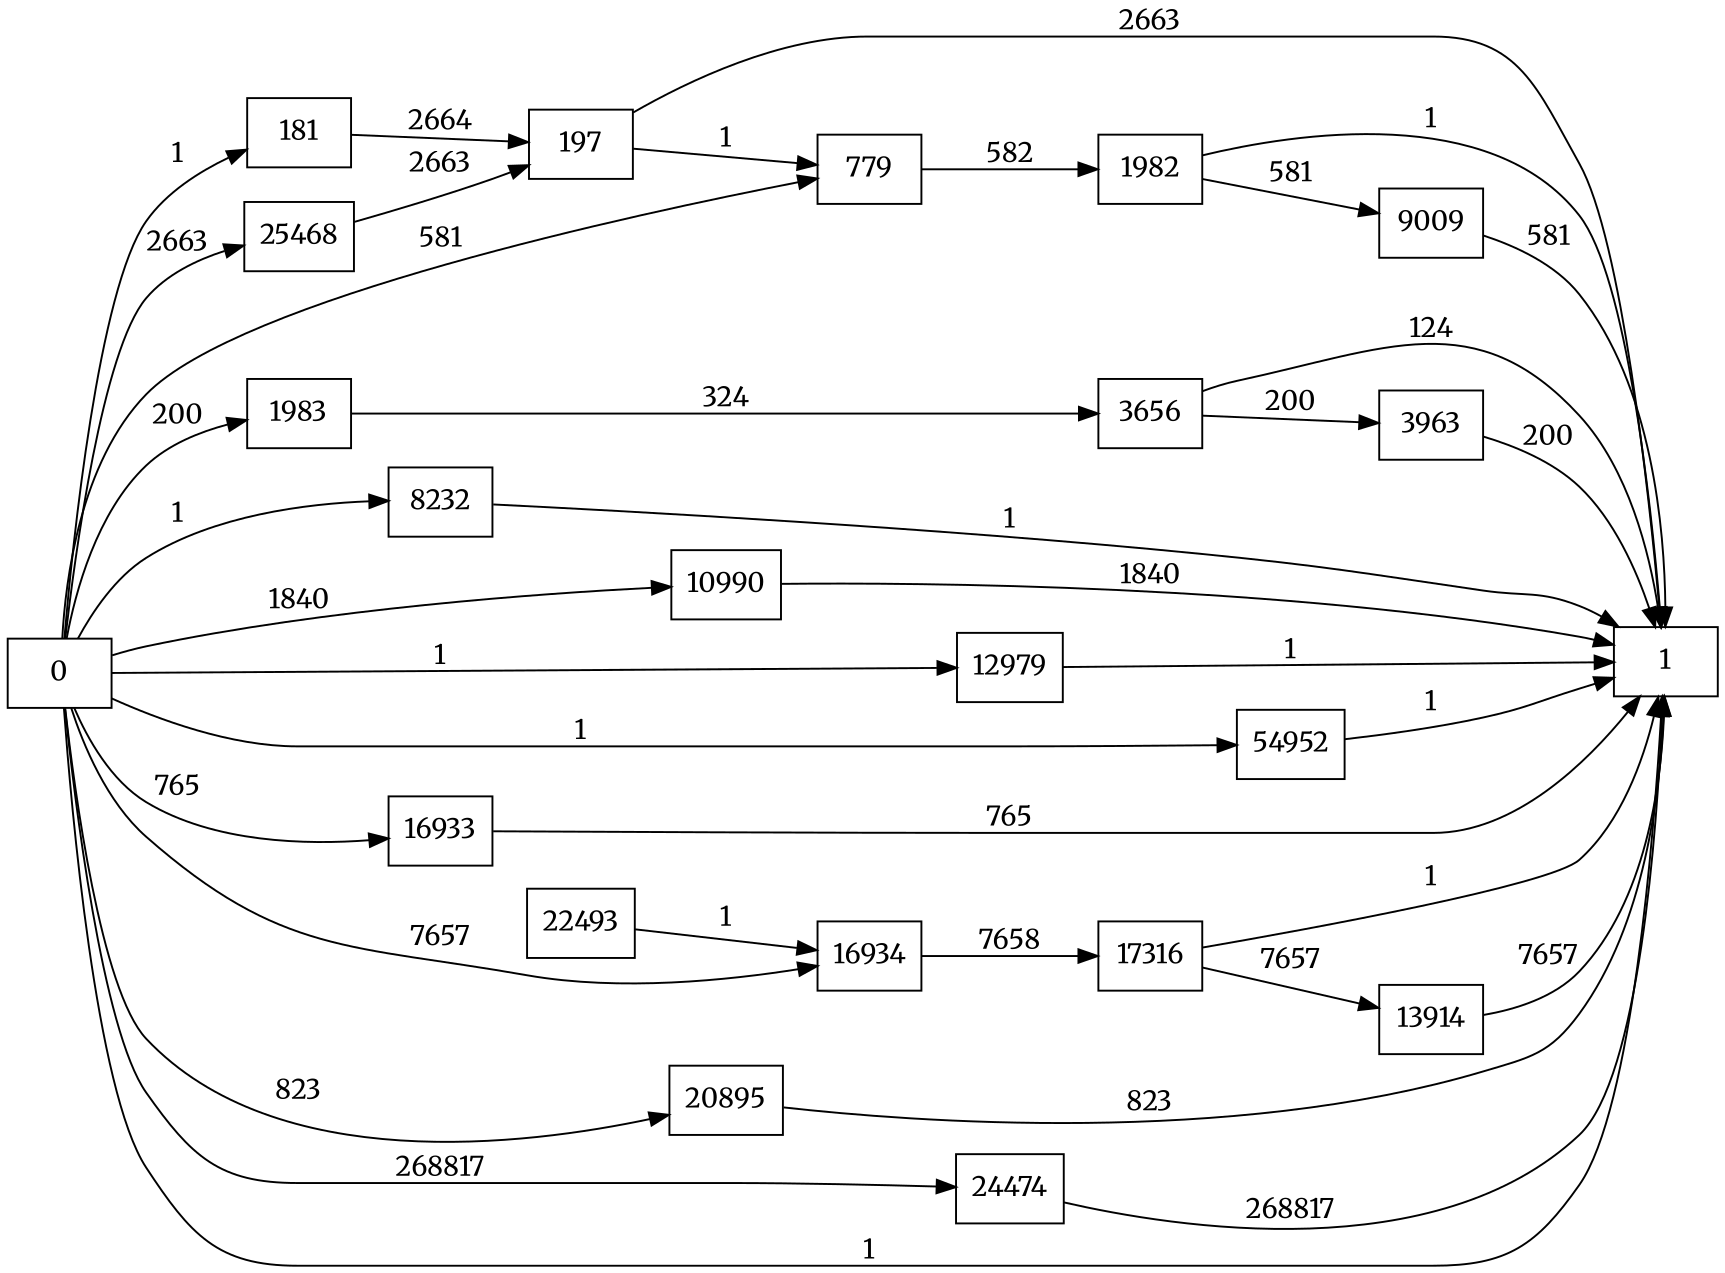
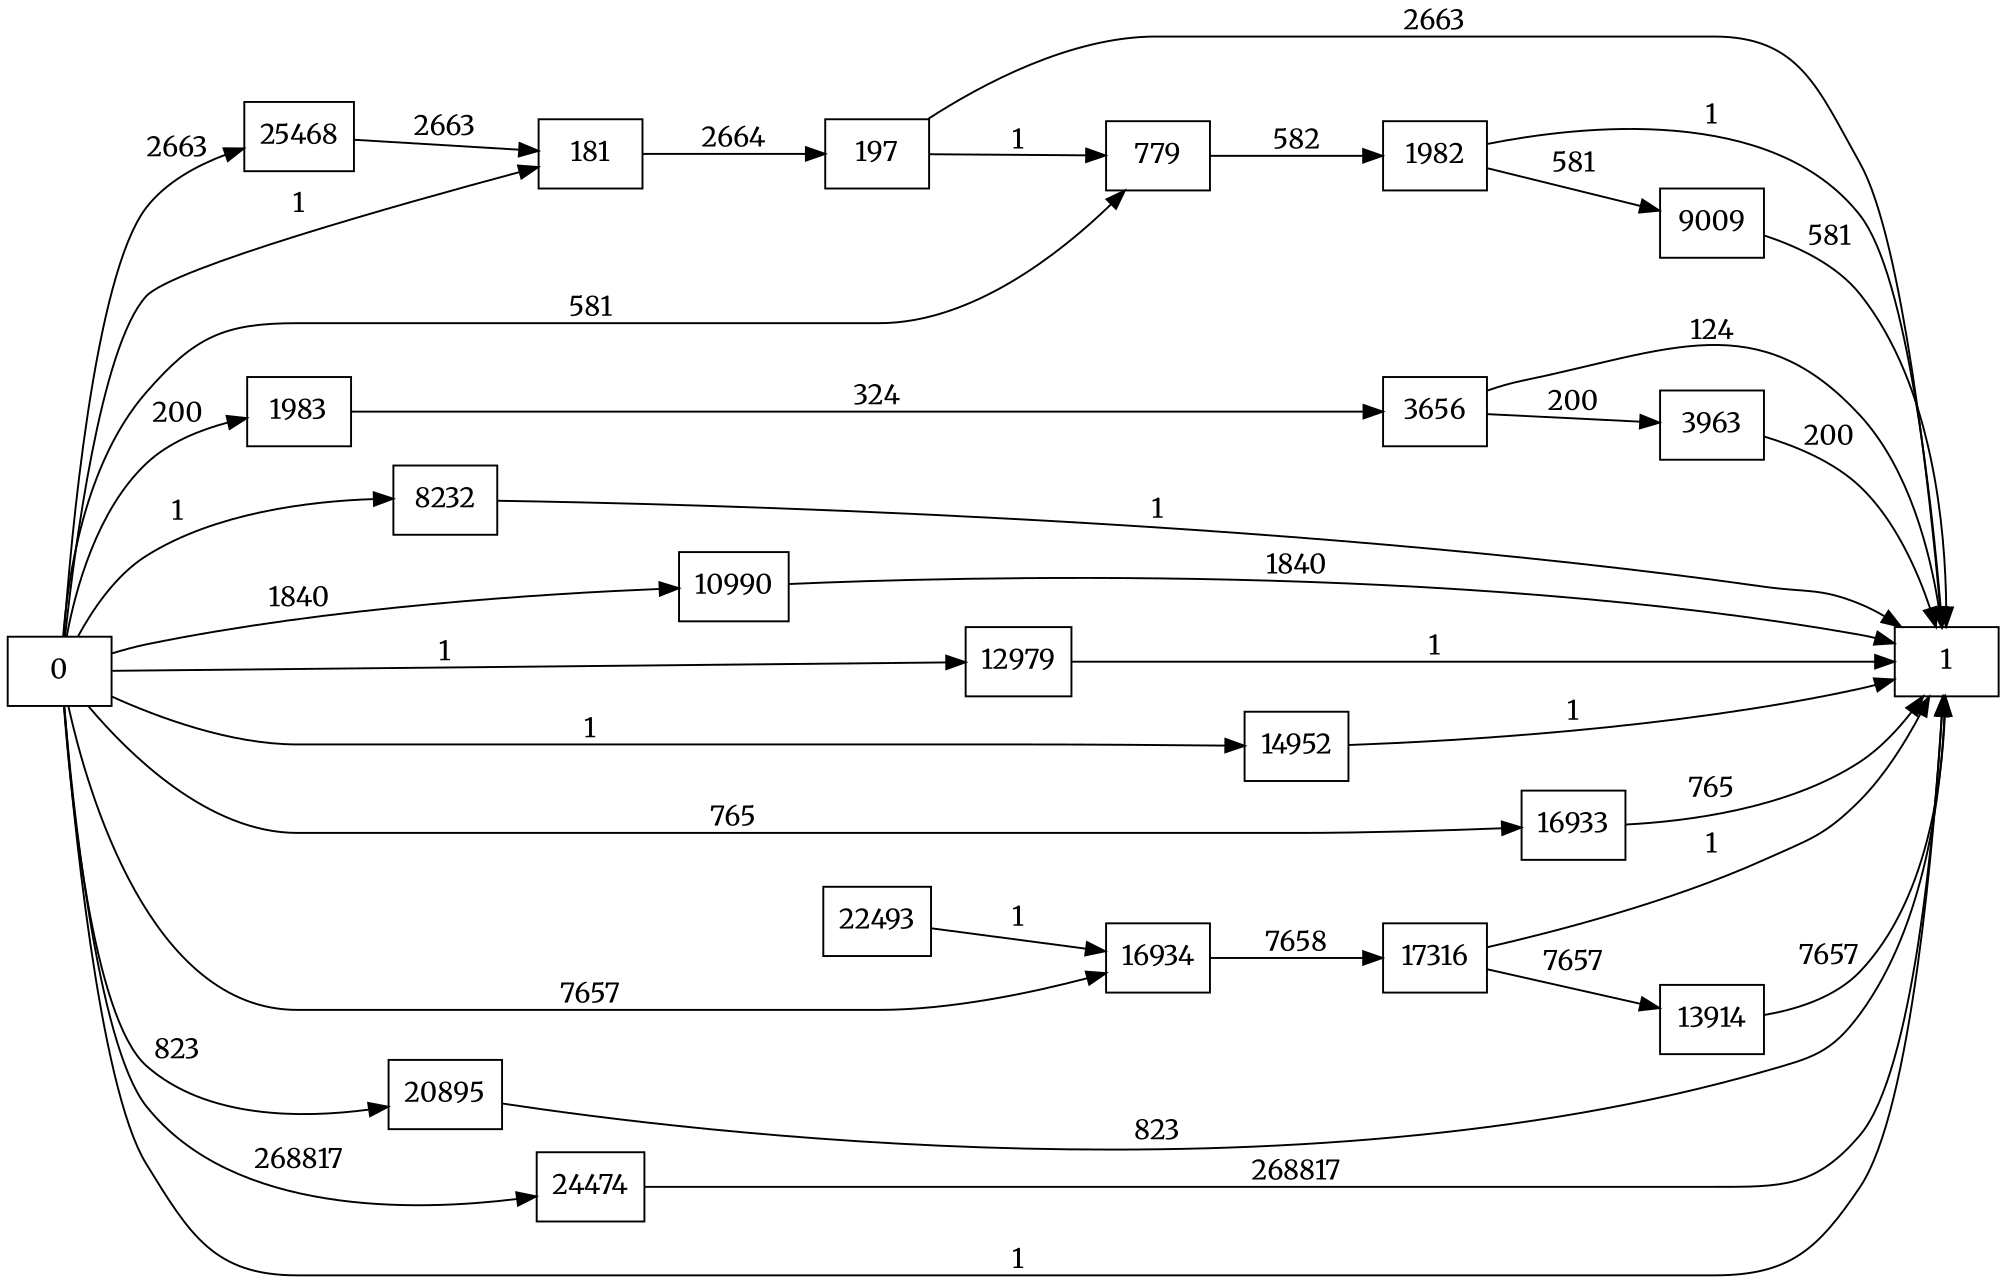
(433, 198) -> (436, 145)
(1291, 744) -> (1297, 746)
